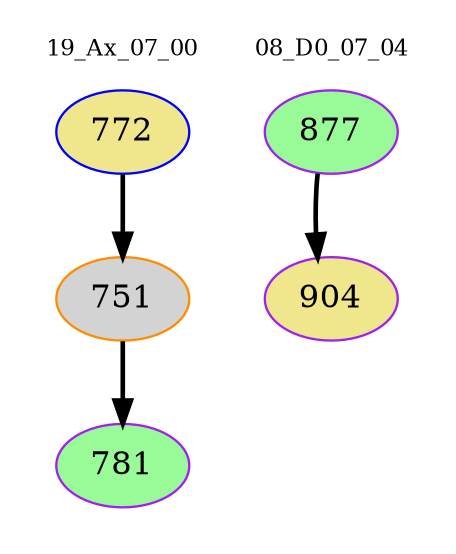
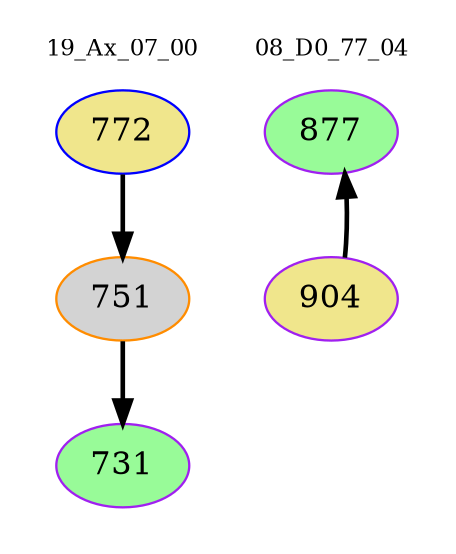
(332, 50) -> (332, 50)
(316, 204) -> (347, 227)
(123, 466) -> (123, 466)
